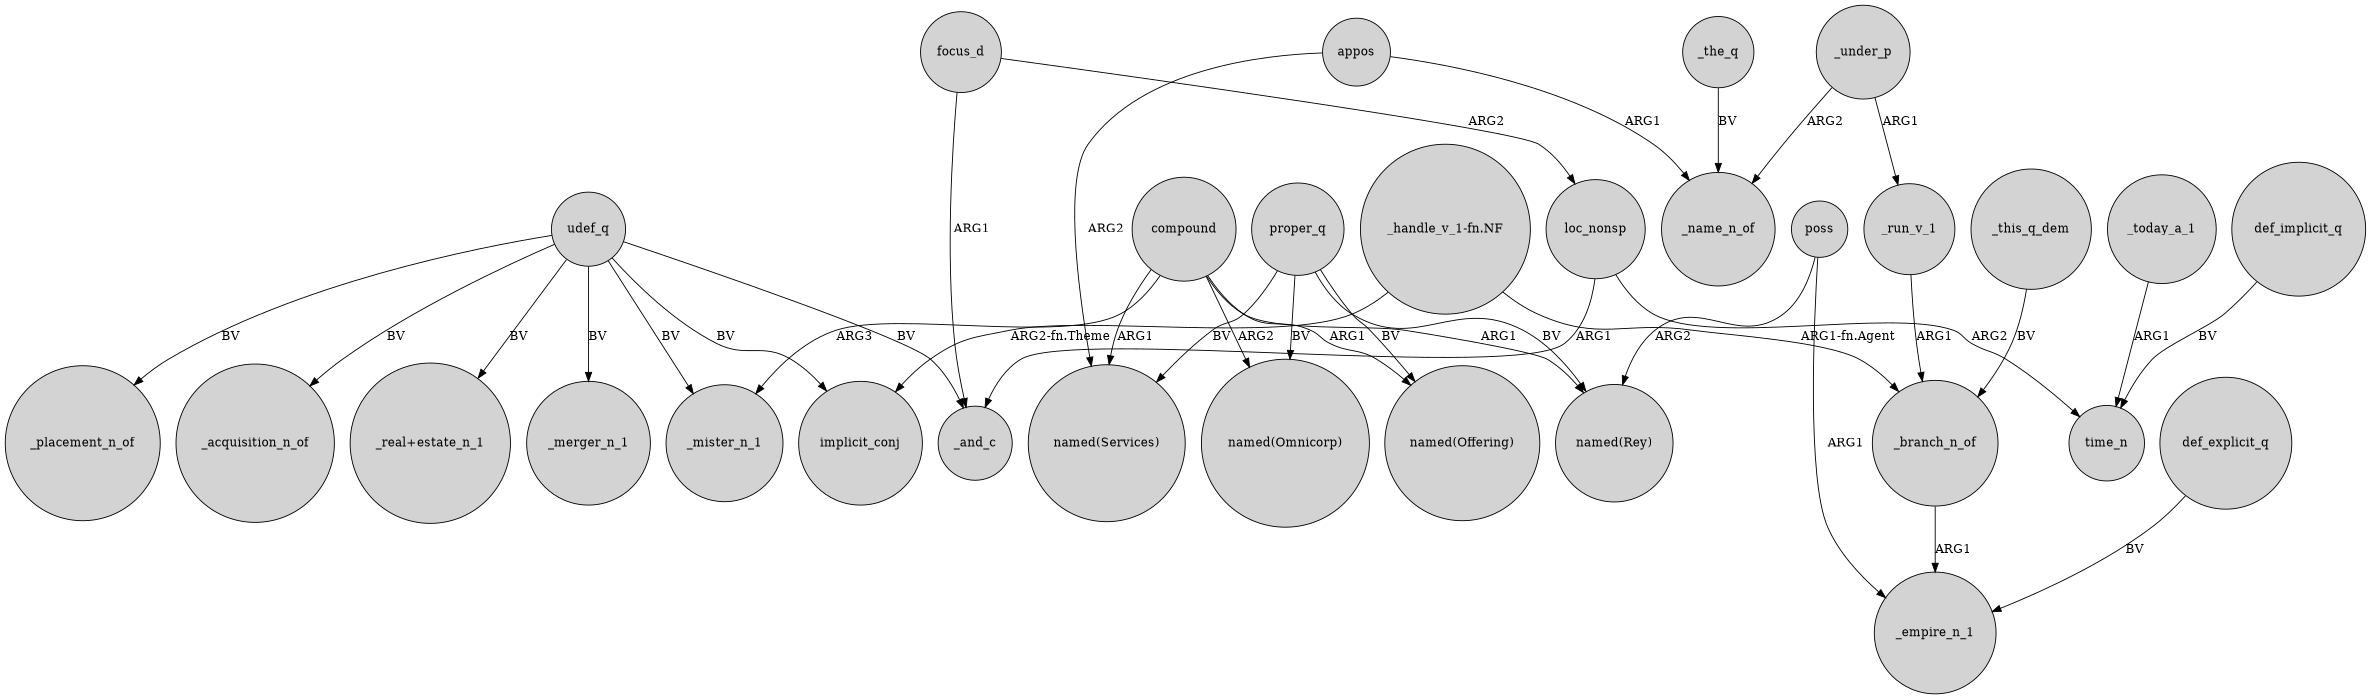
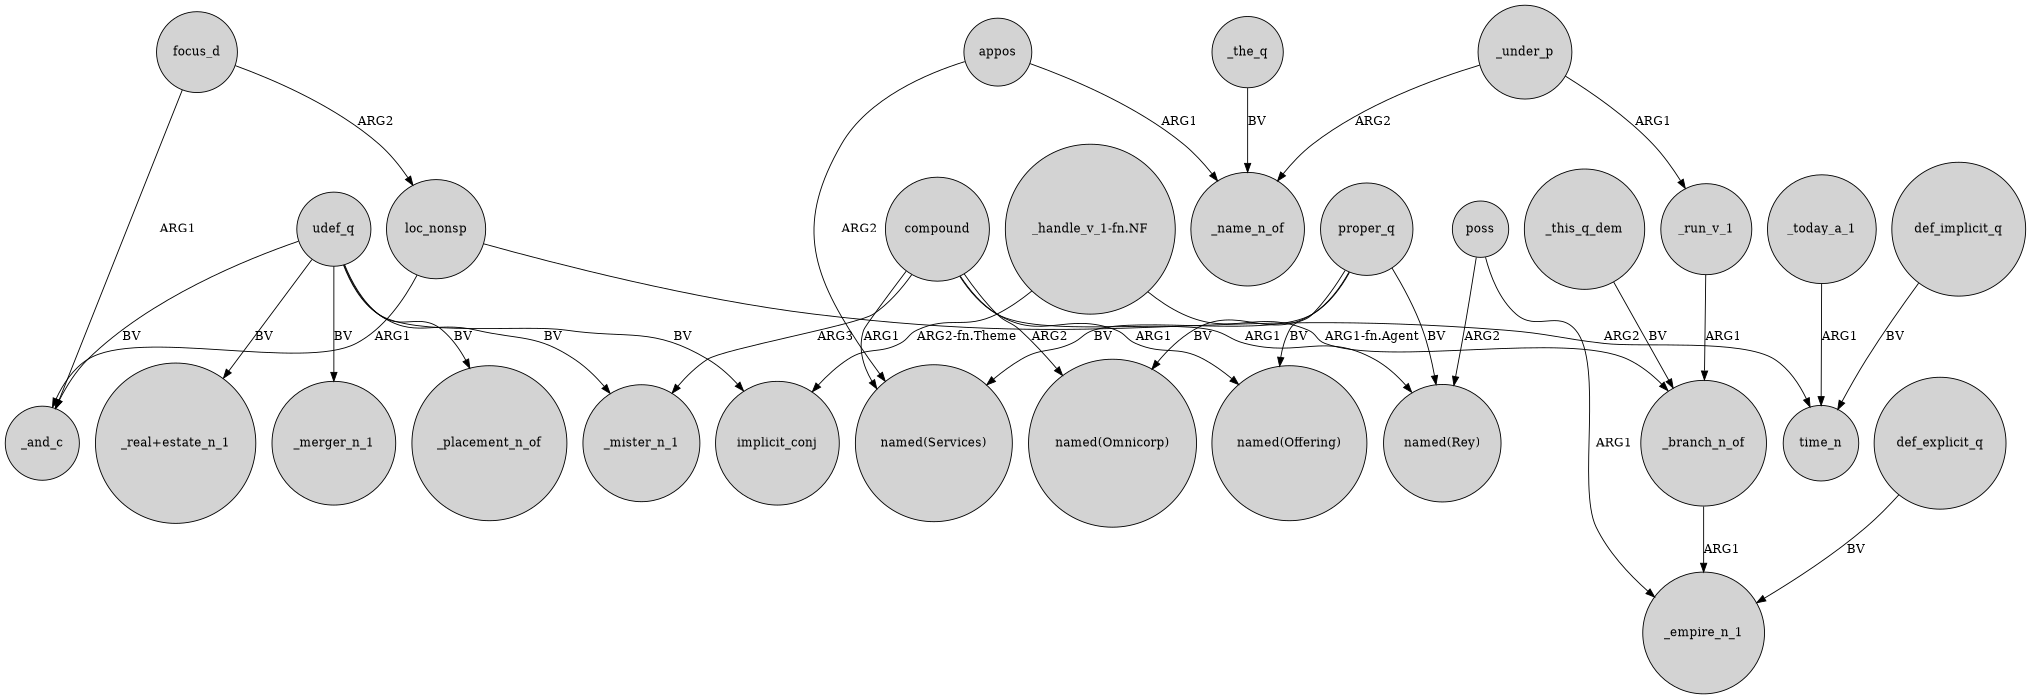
(255, 443) -> none
